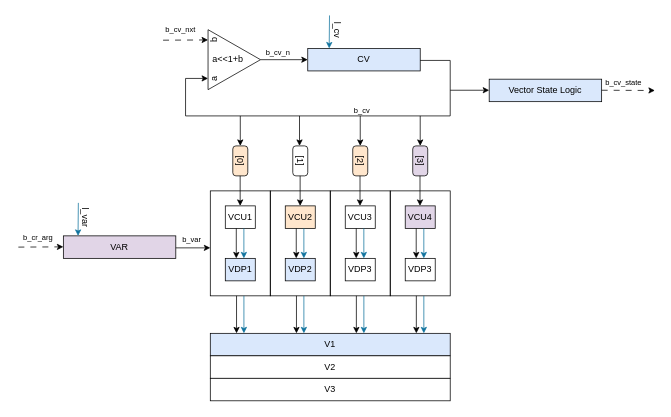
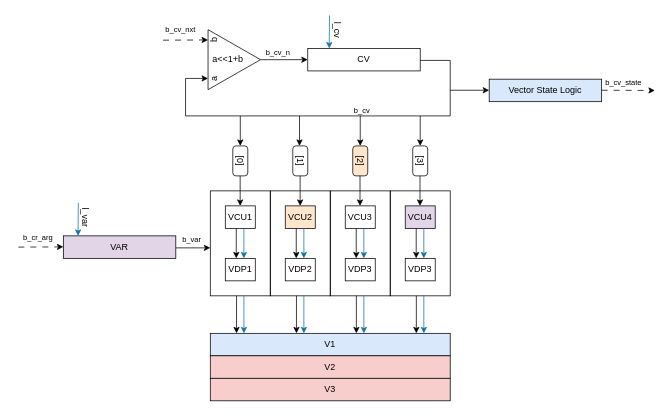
(364, 60) -> (364, 60)
(240, 161) -> (240, 161)
(420, 161) -> (420, 161)
(240, 270) -> (240, 270)
(300, 270) -> (300, 270)
(330, 367) -> (330, 367)
(330, 390) -> (330, 390)
